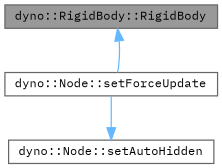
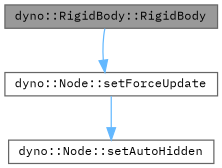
(119, 57) -> (103, 44)
